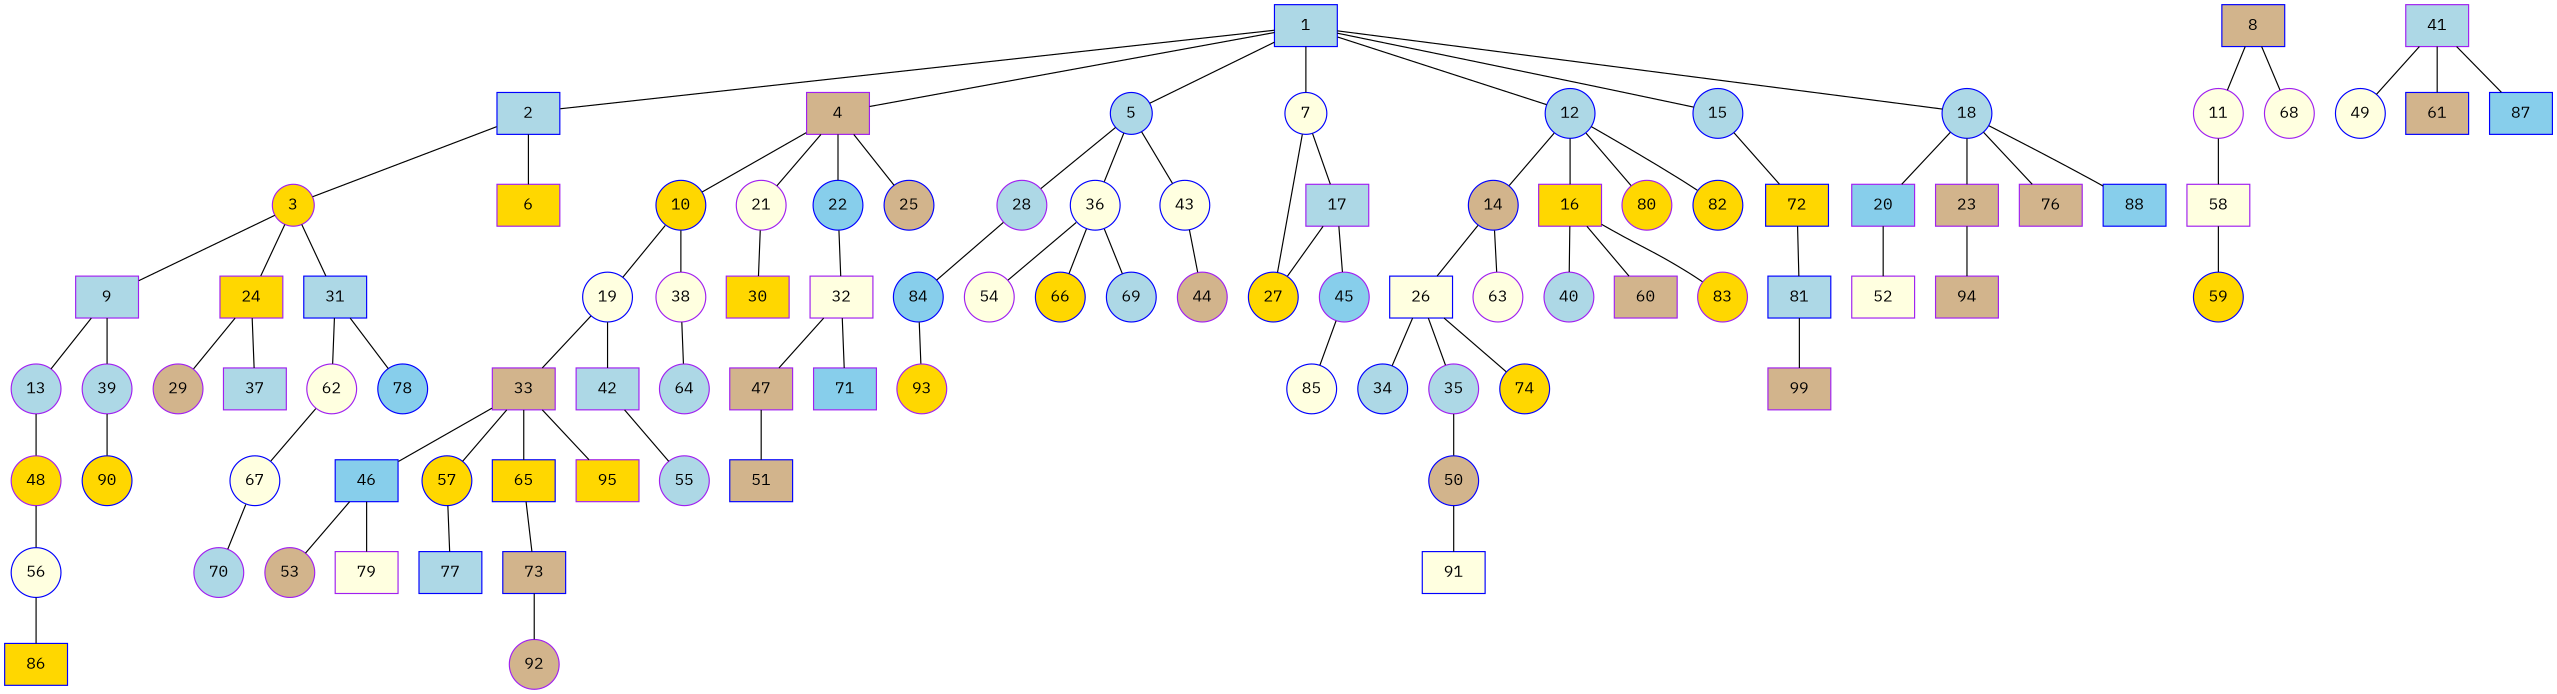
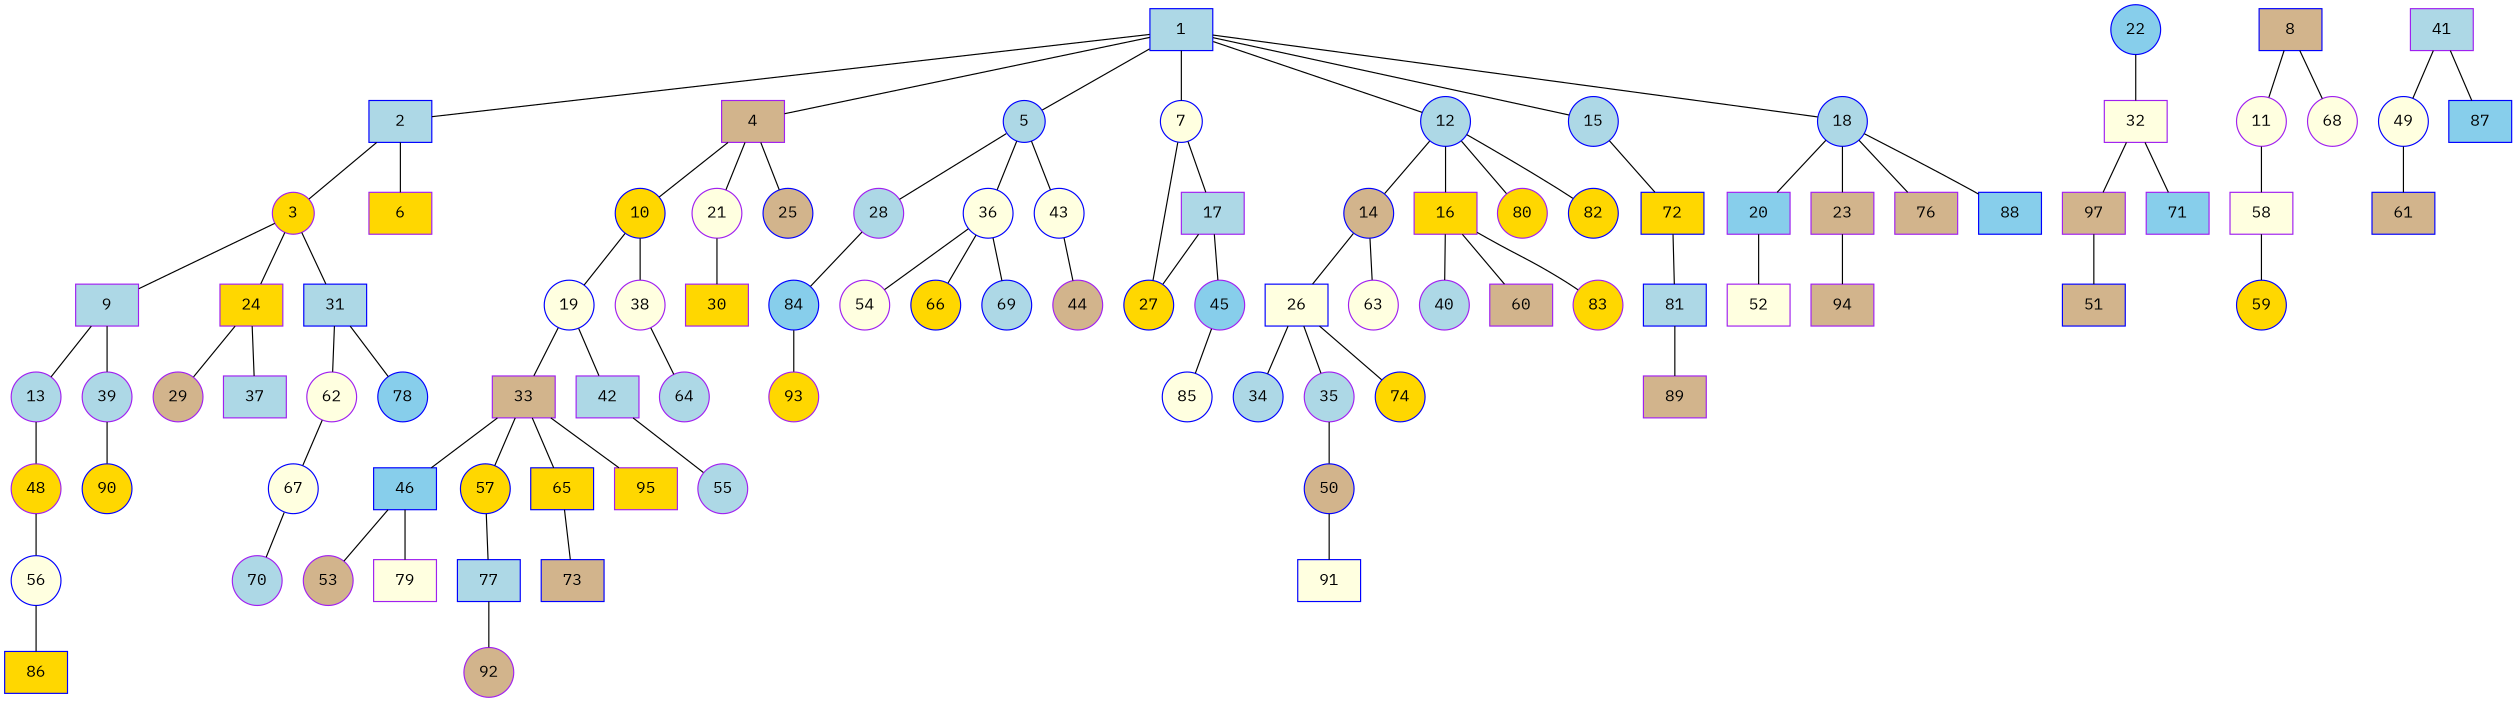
(2437, 69) -> (2403, 169)
(838, 157) -> none
(761, 389) -> (2094, 213)
(1799, 389) -> (1675, 397)
(534, 616) -> (489, 624)
